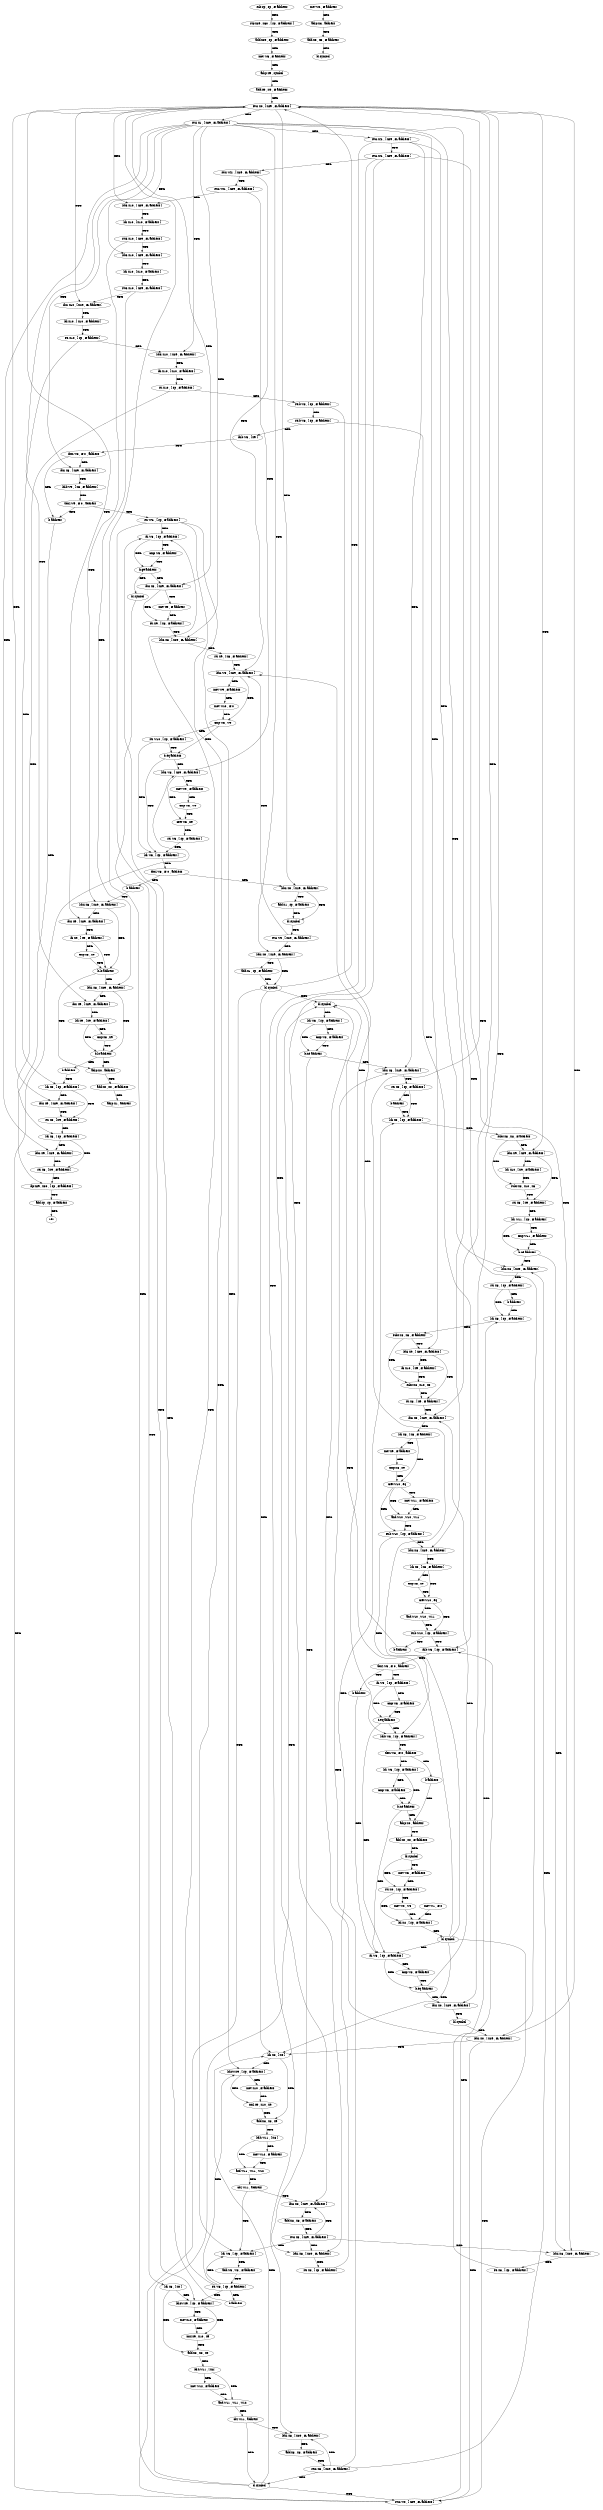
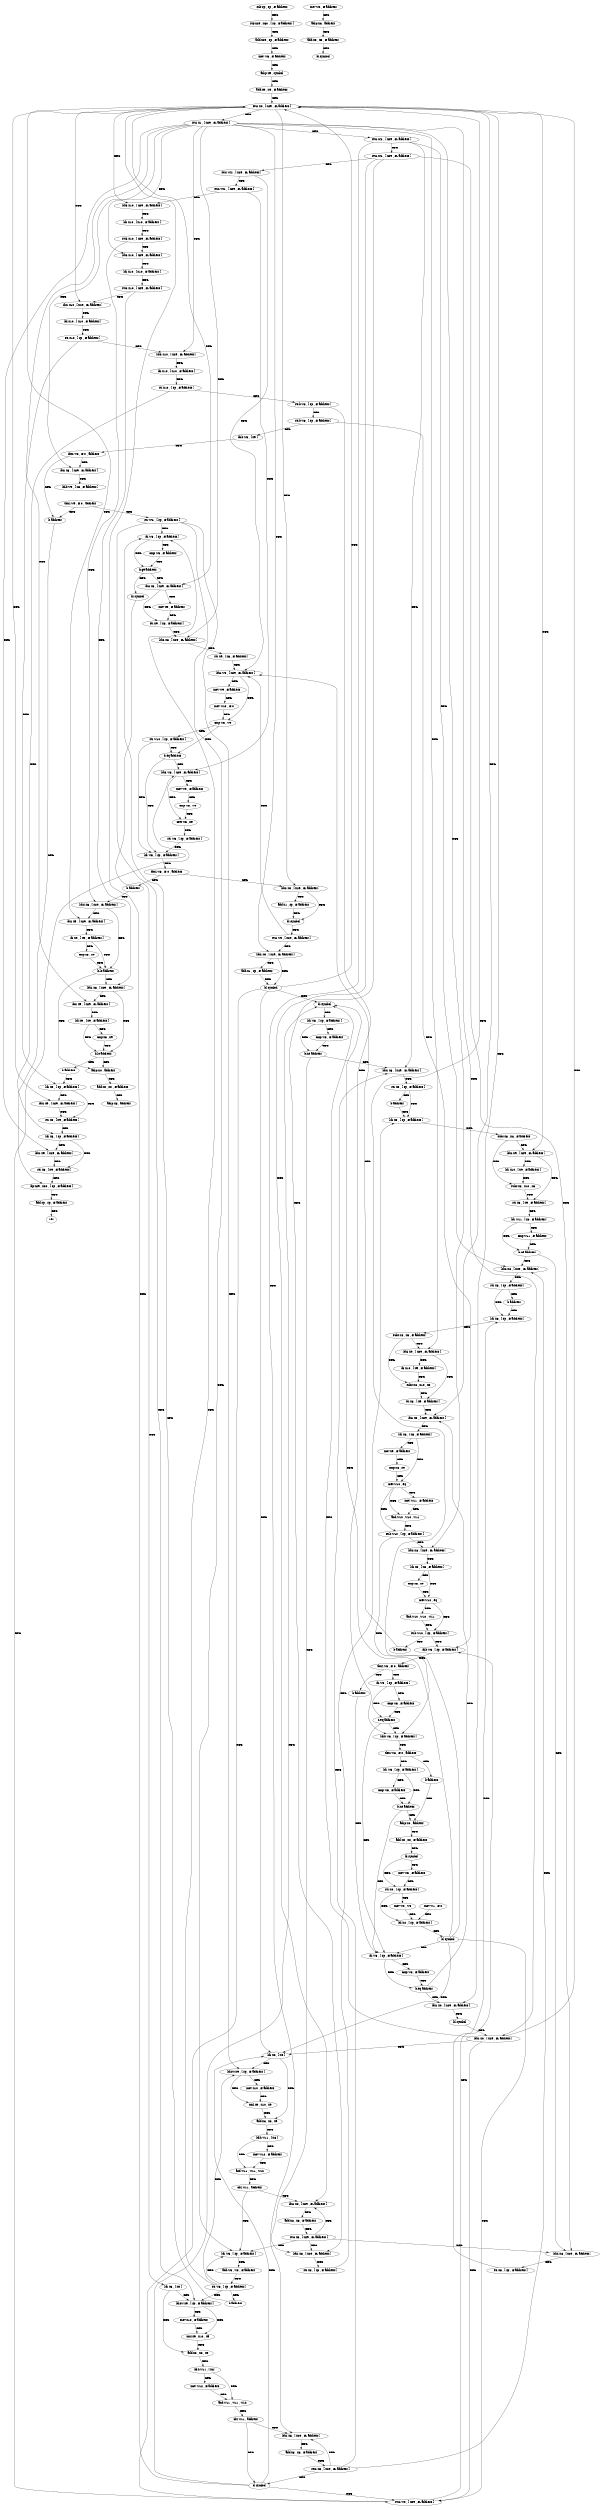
(80, 495) -> none
(119, 1104) -> (119, 1104)
